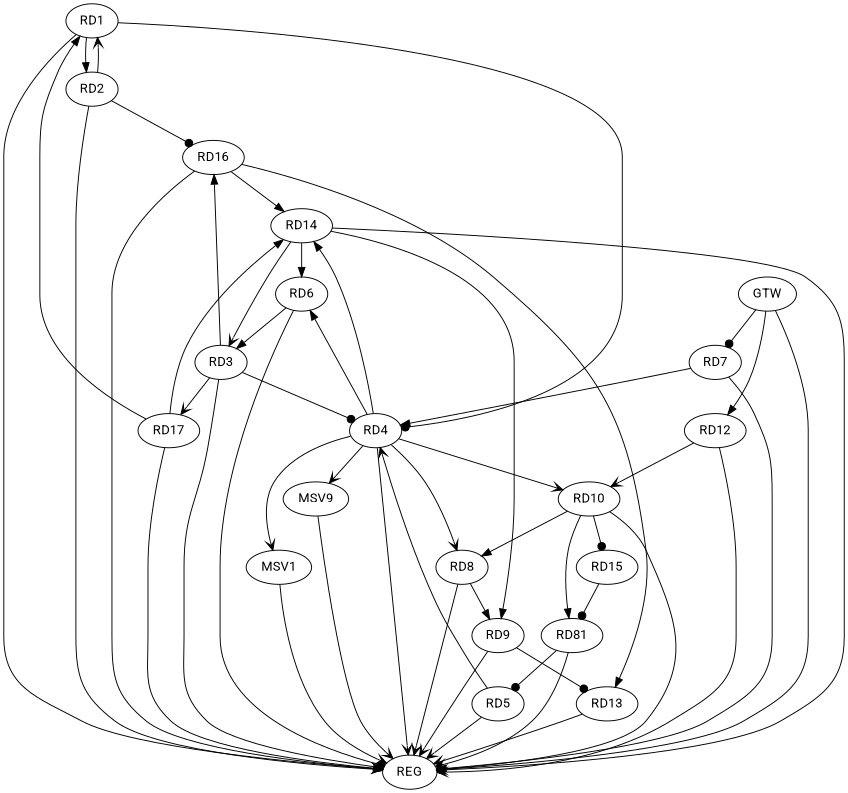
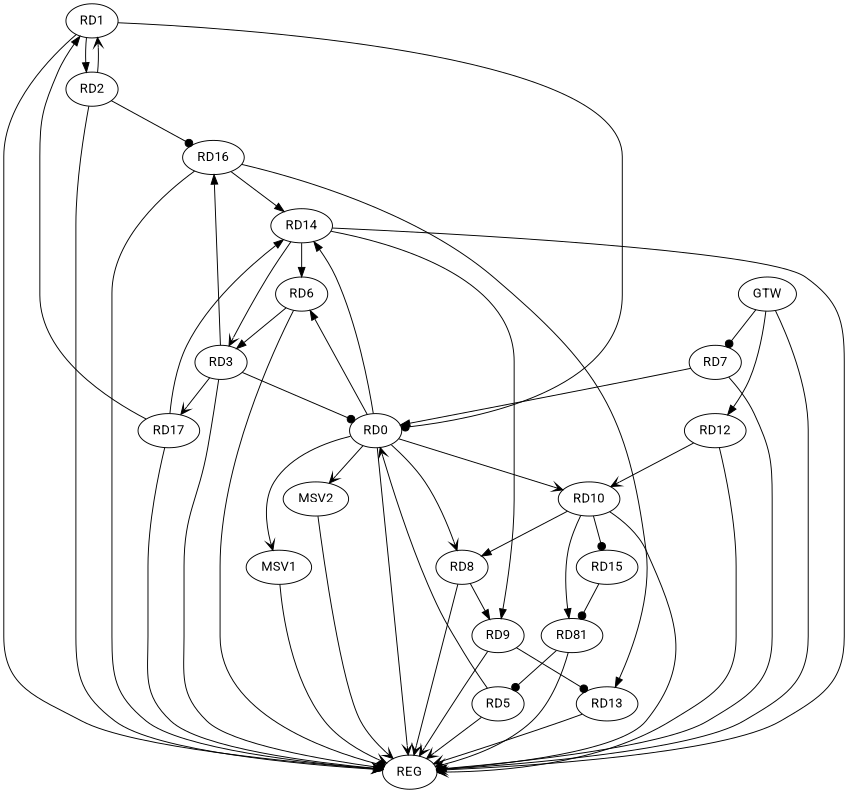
(376, 431) -> (376, 431)
(316, 499) -> (316, 499)
